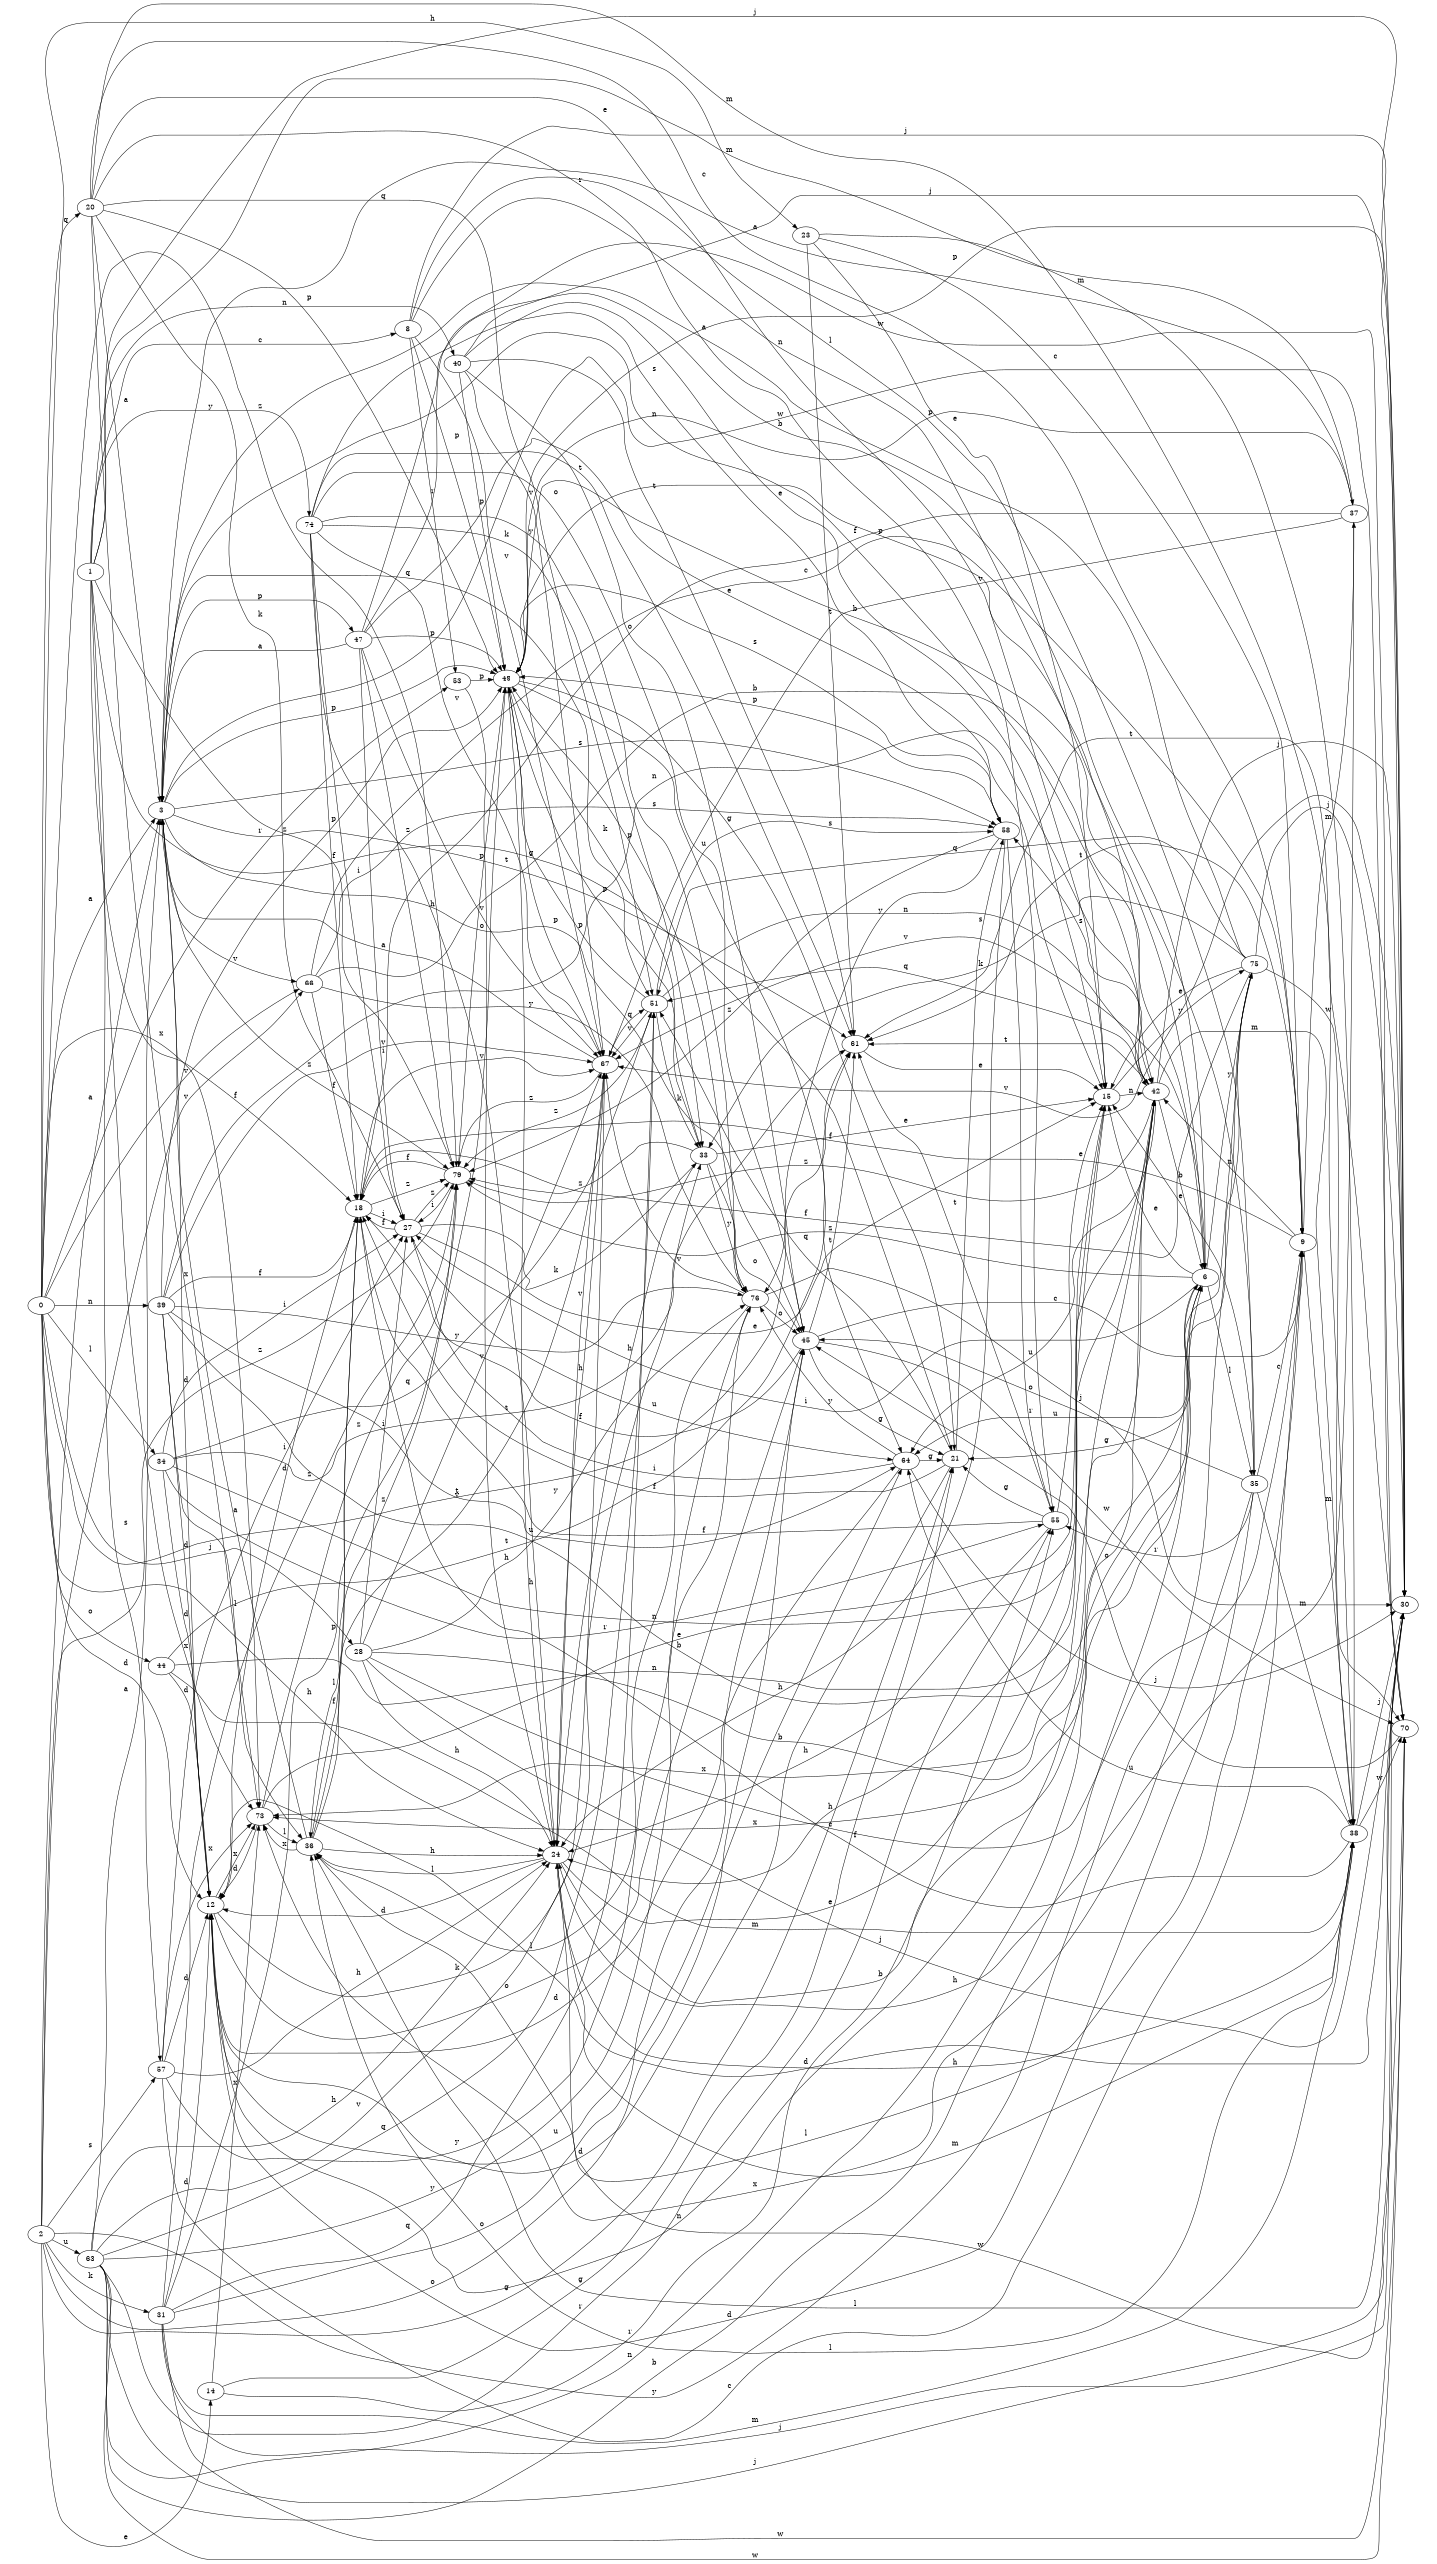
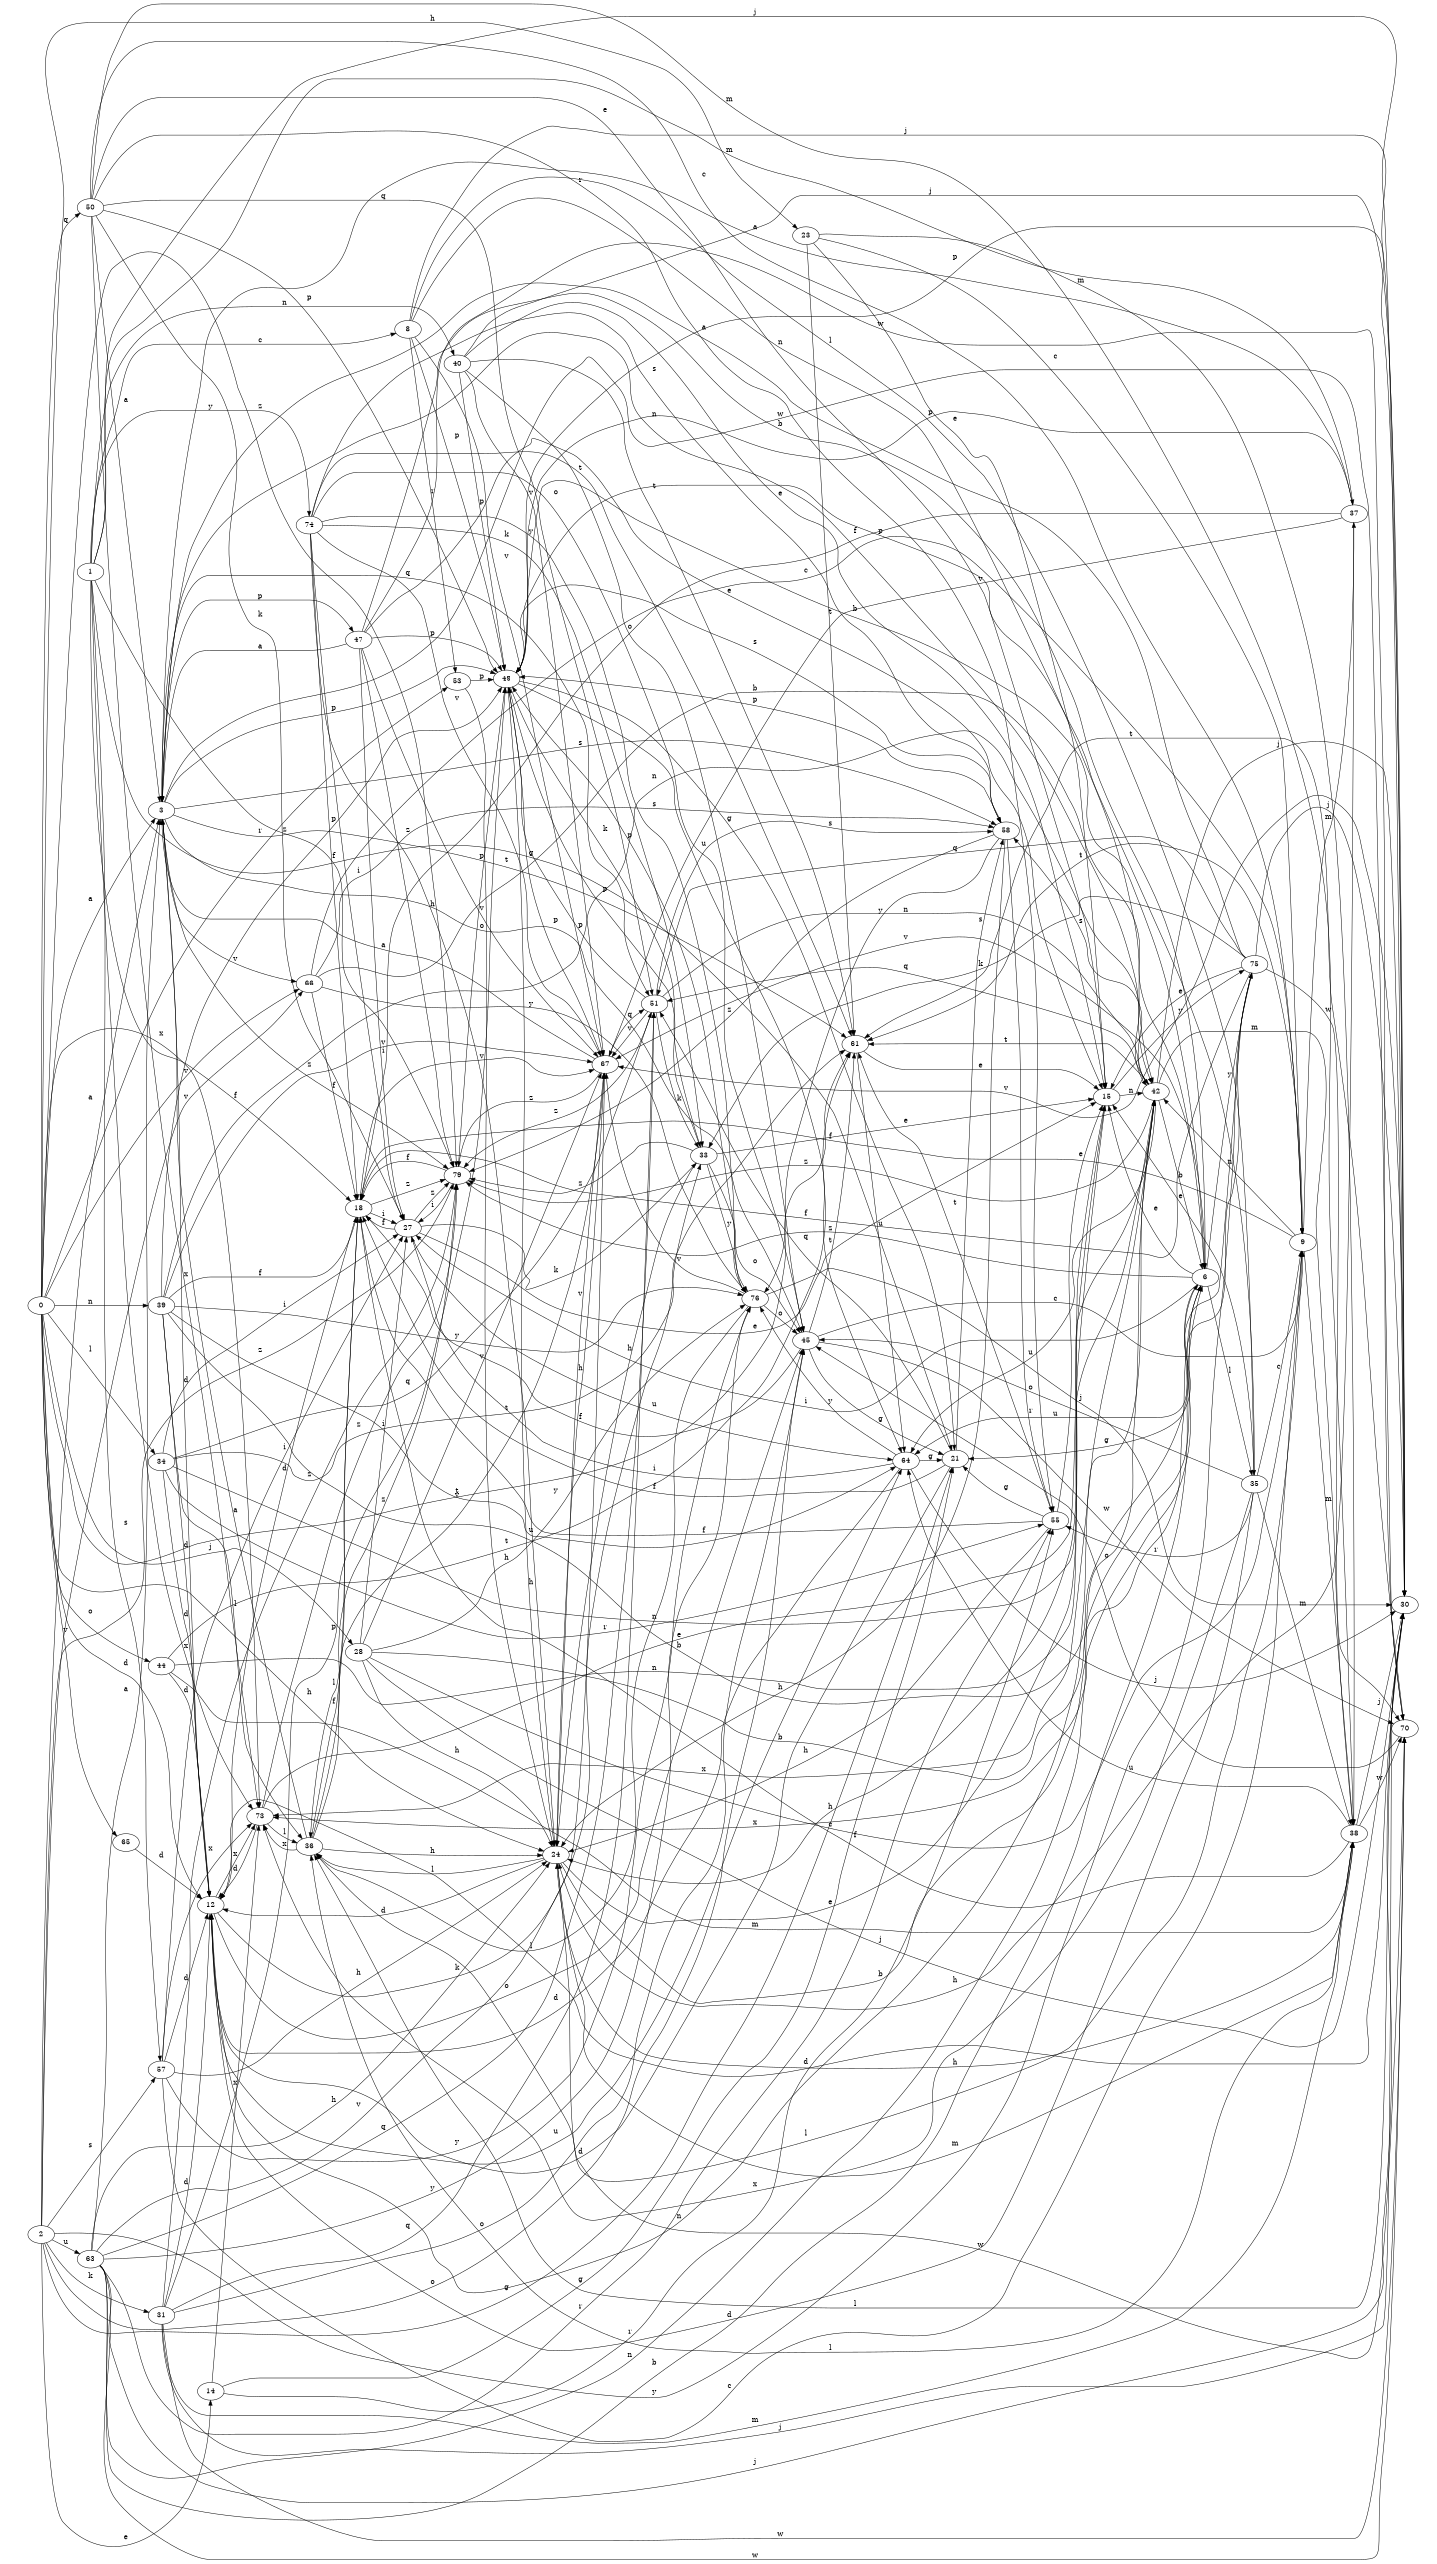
(91, 208) -> (91, 208)
none -> (880, 1250)
none -> (126, 1843)
